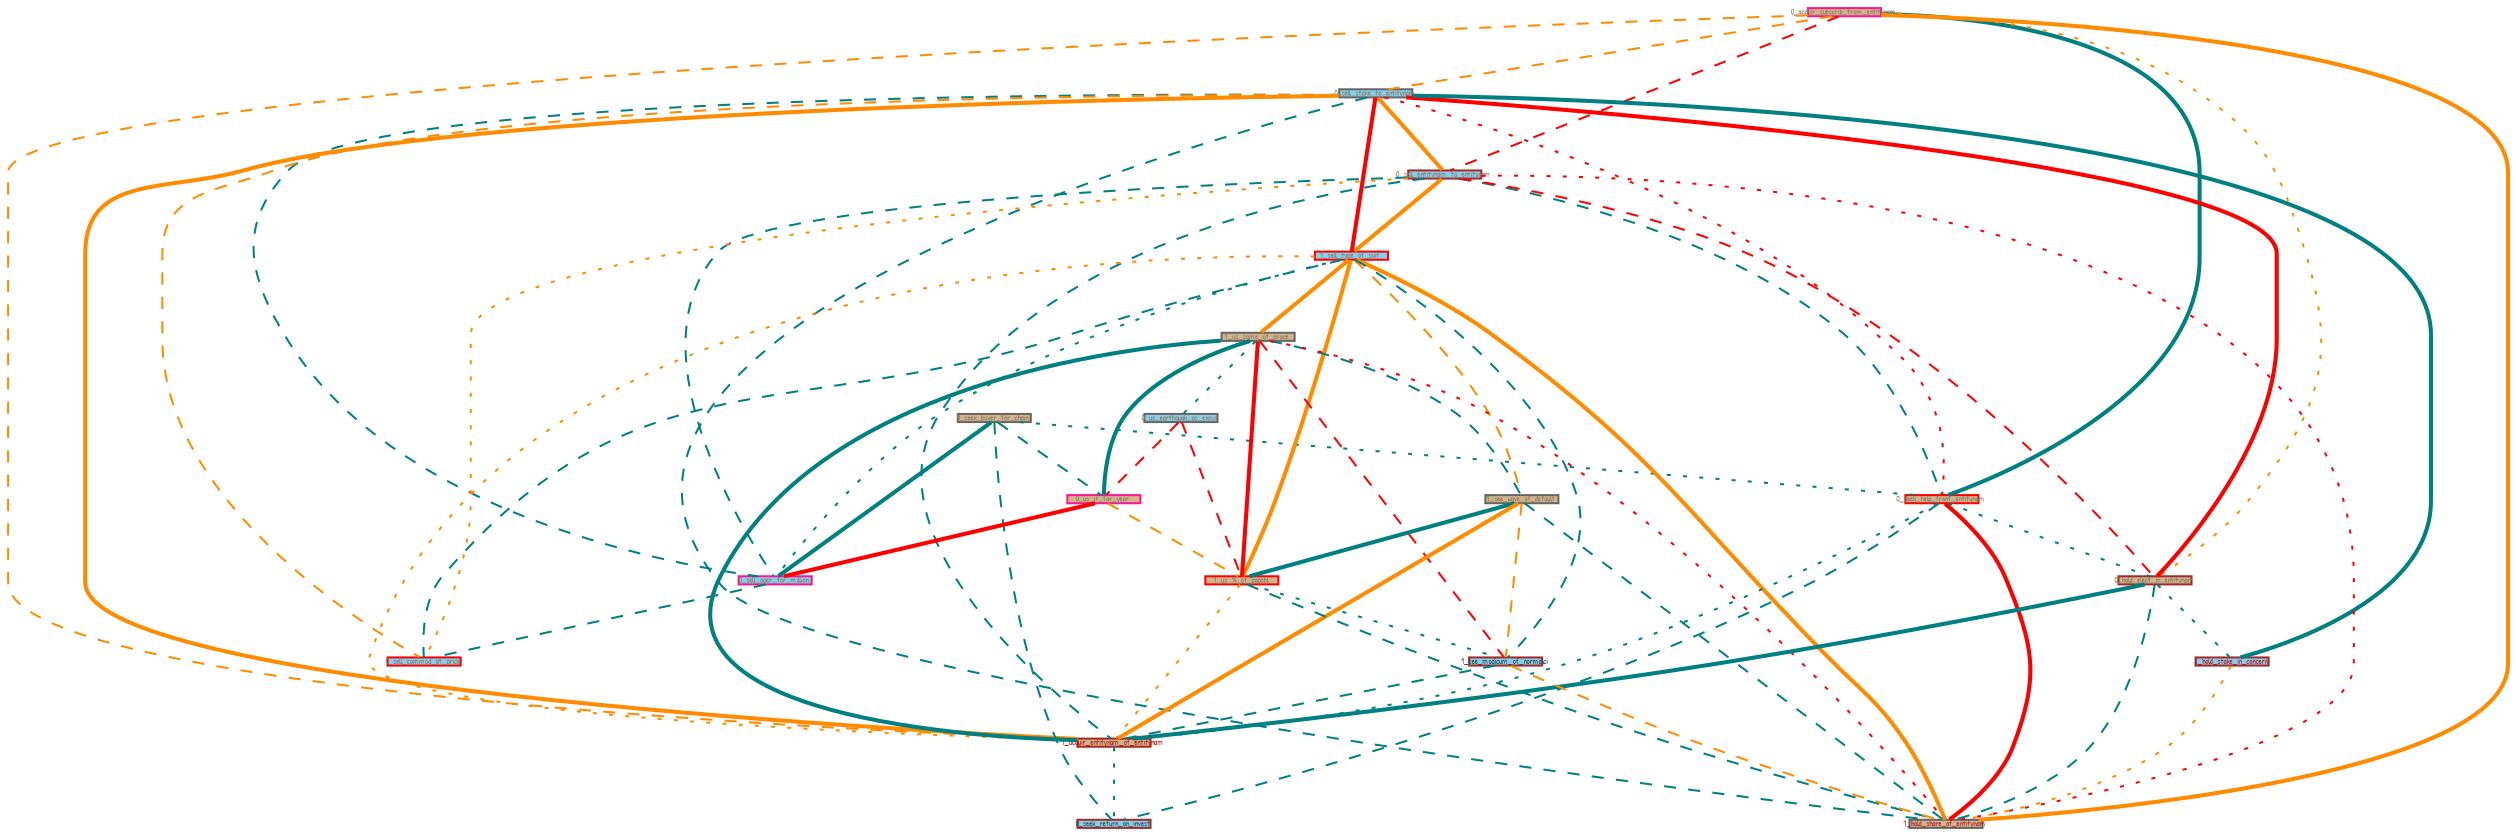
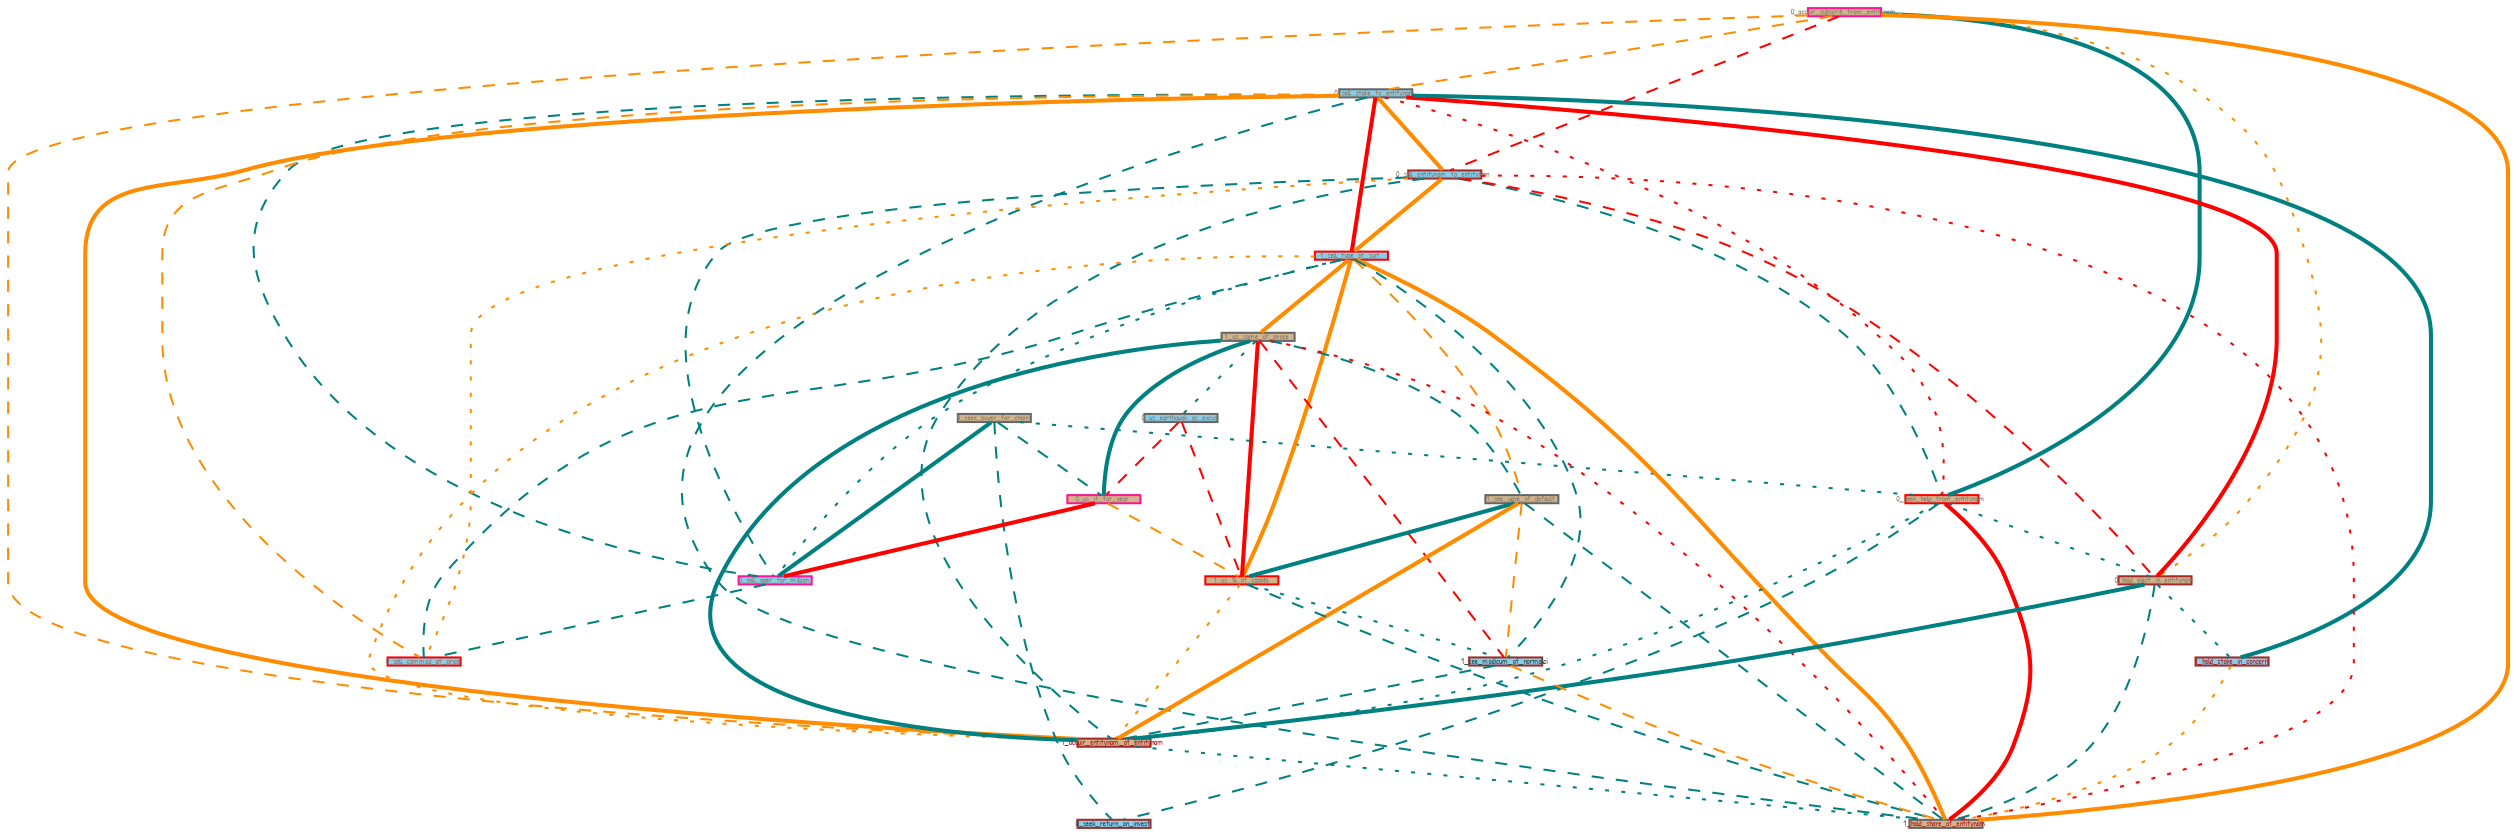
(1114, 783) -> (1530, 783)
